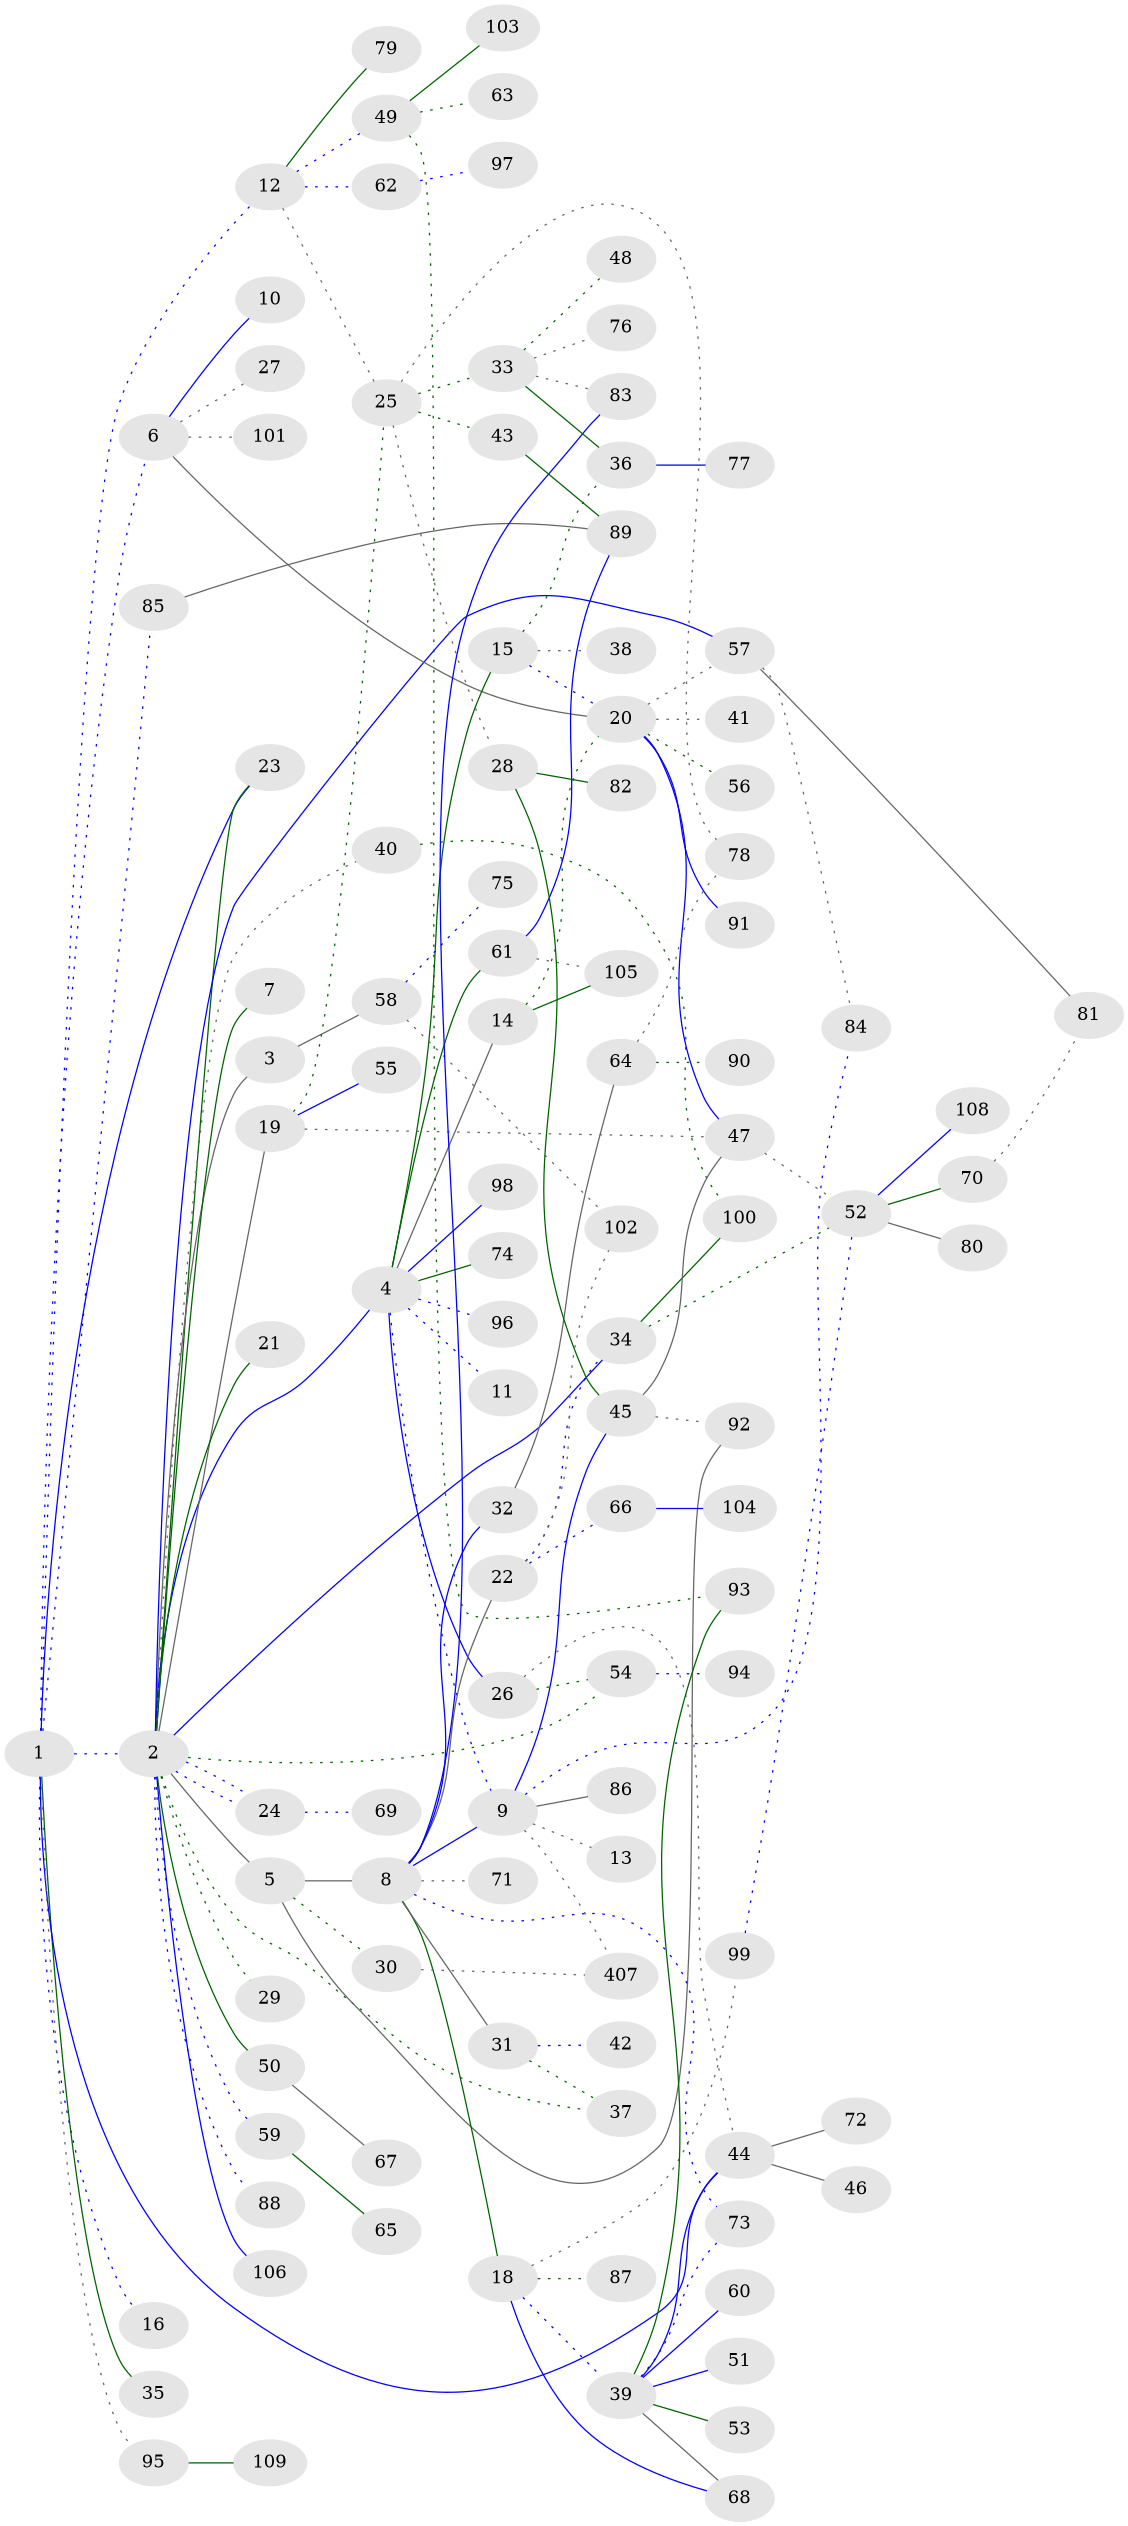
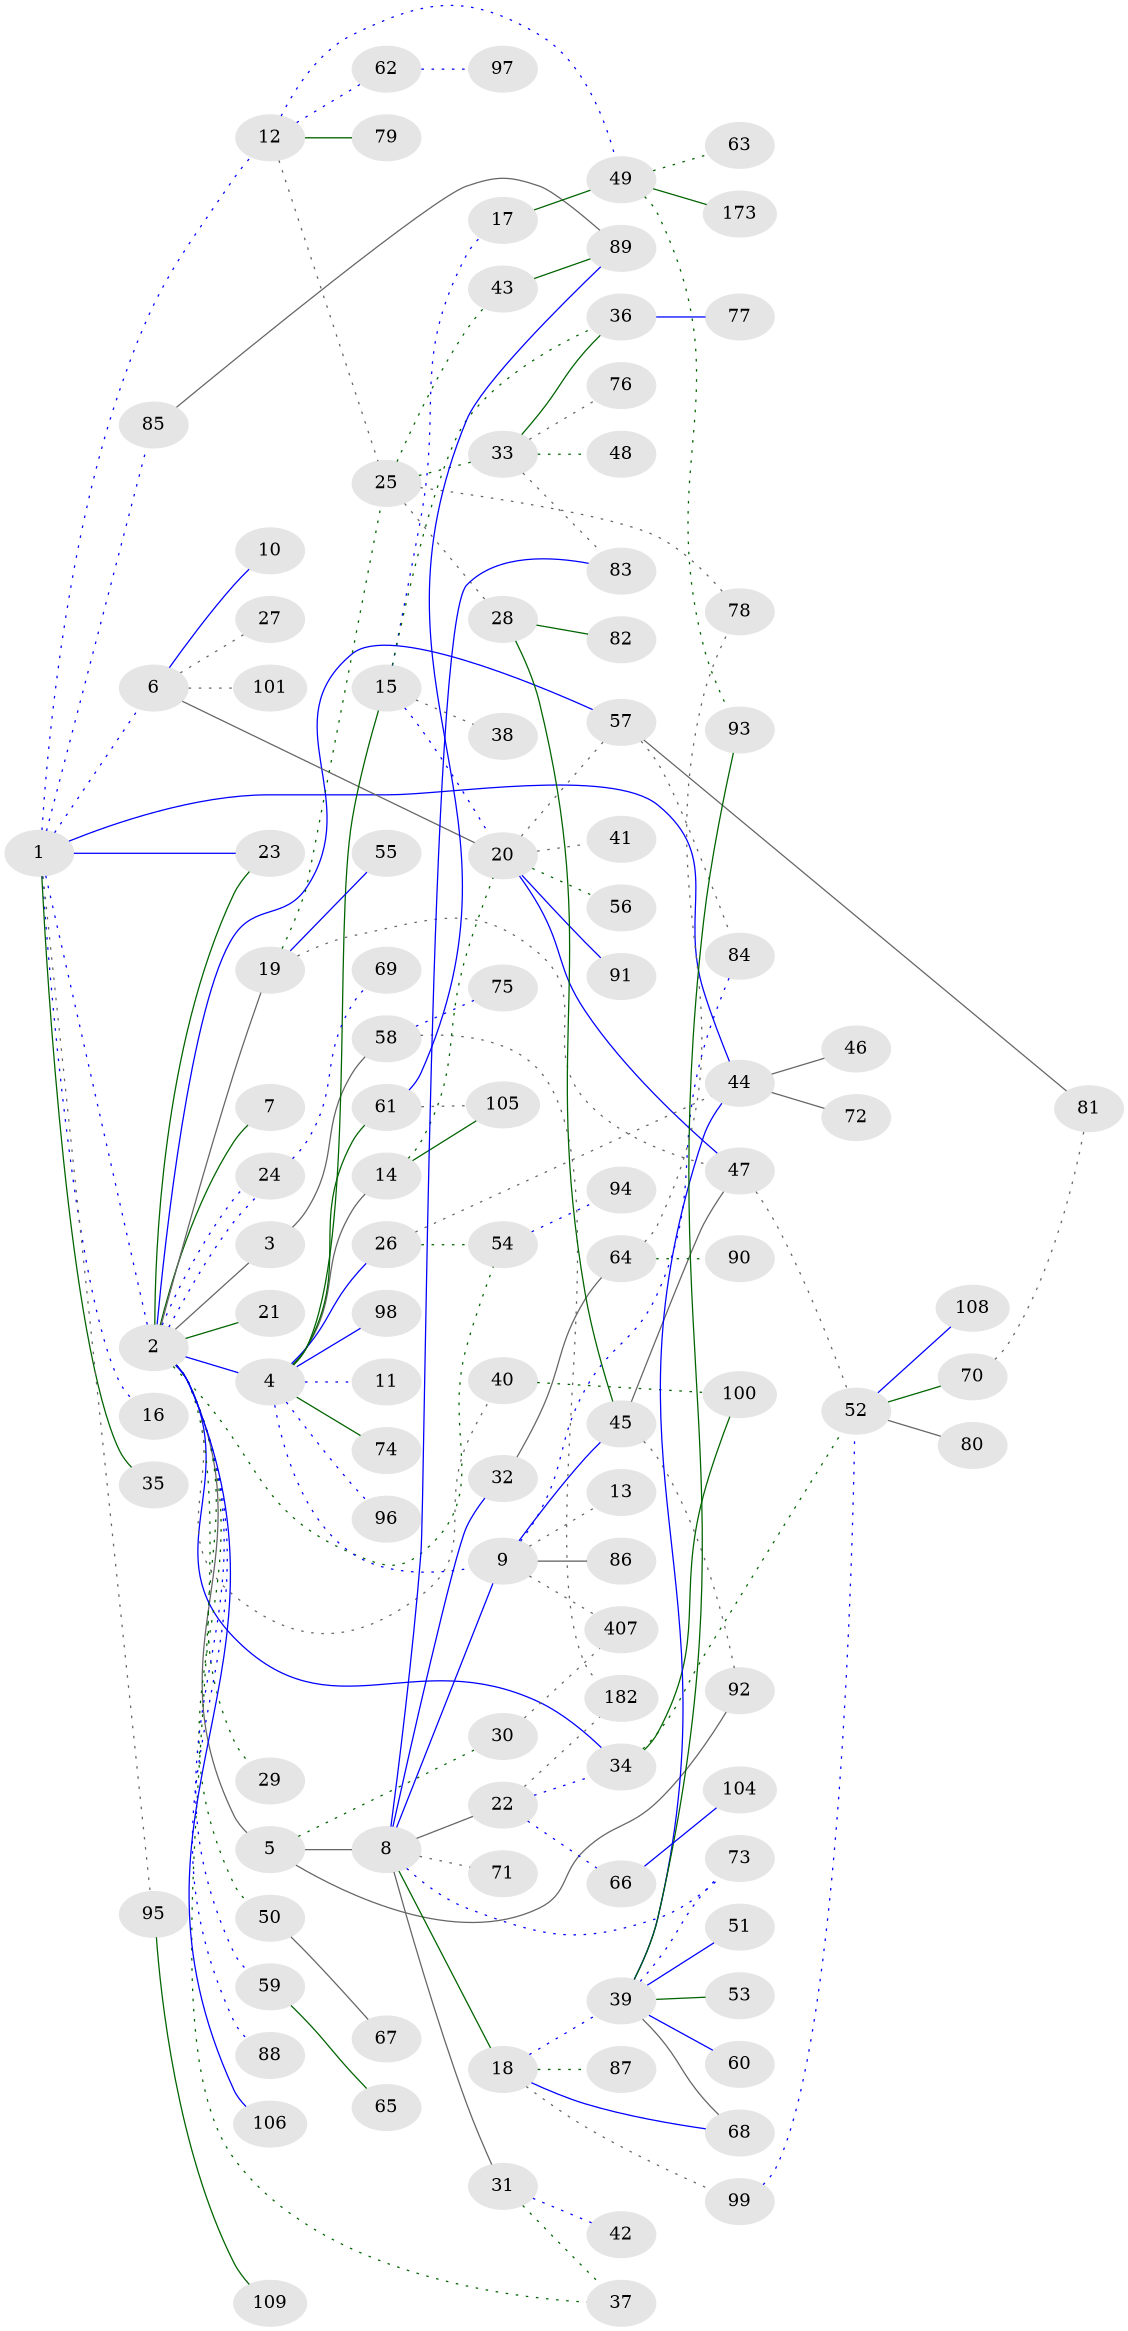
(503, 28) -> (740, 214)
none -> (503, 220)
(621, 1229) -> (621, 1698)
(187, 1919) -> (210, 1634)
